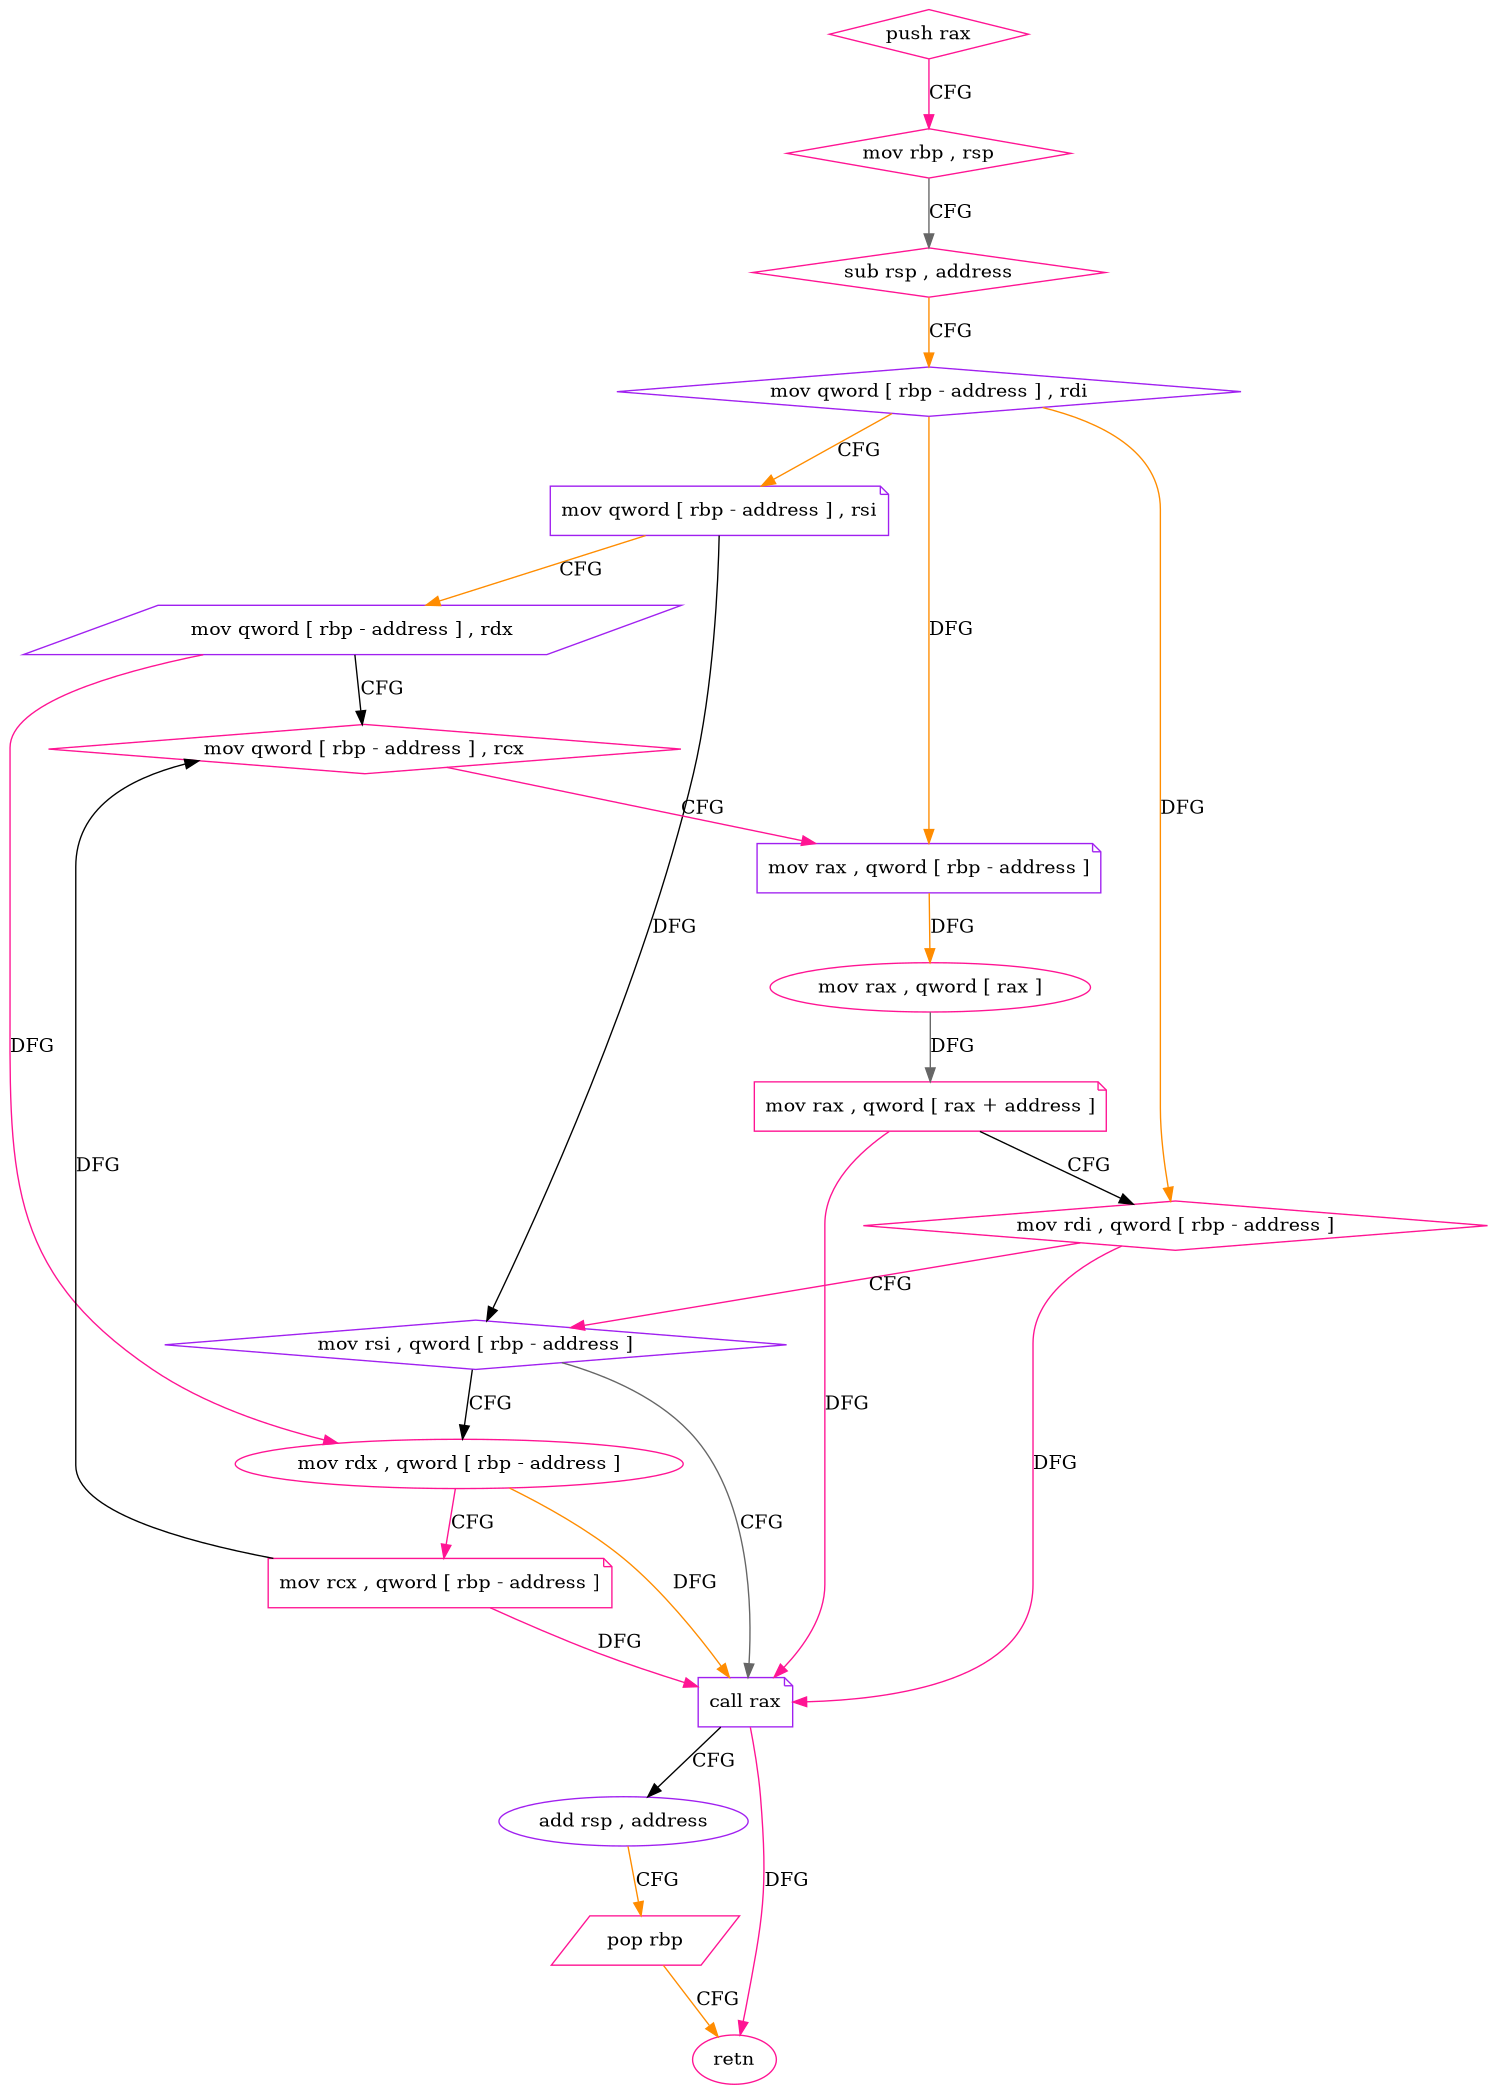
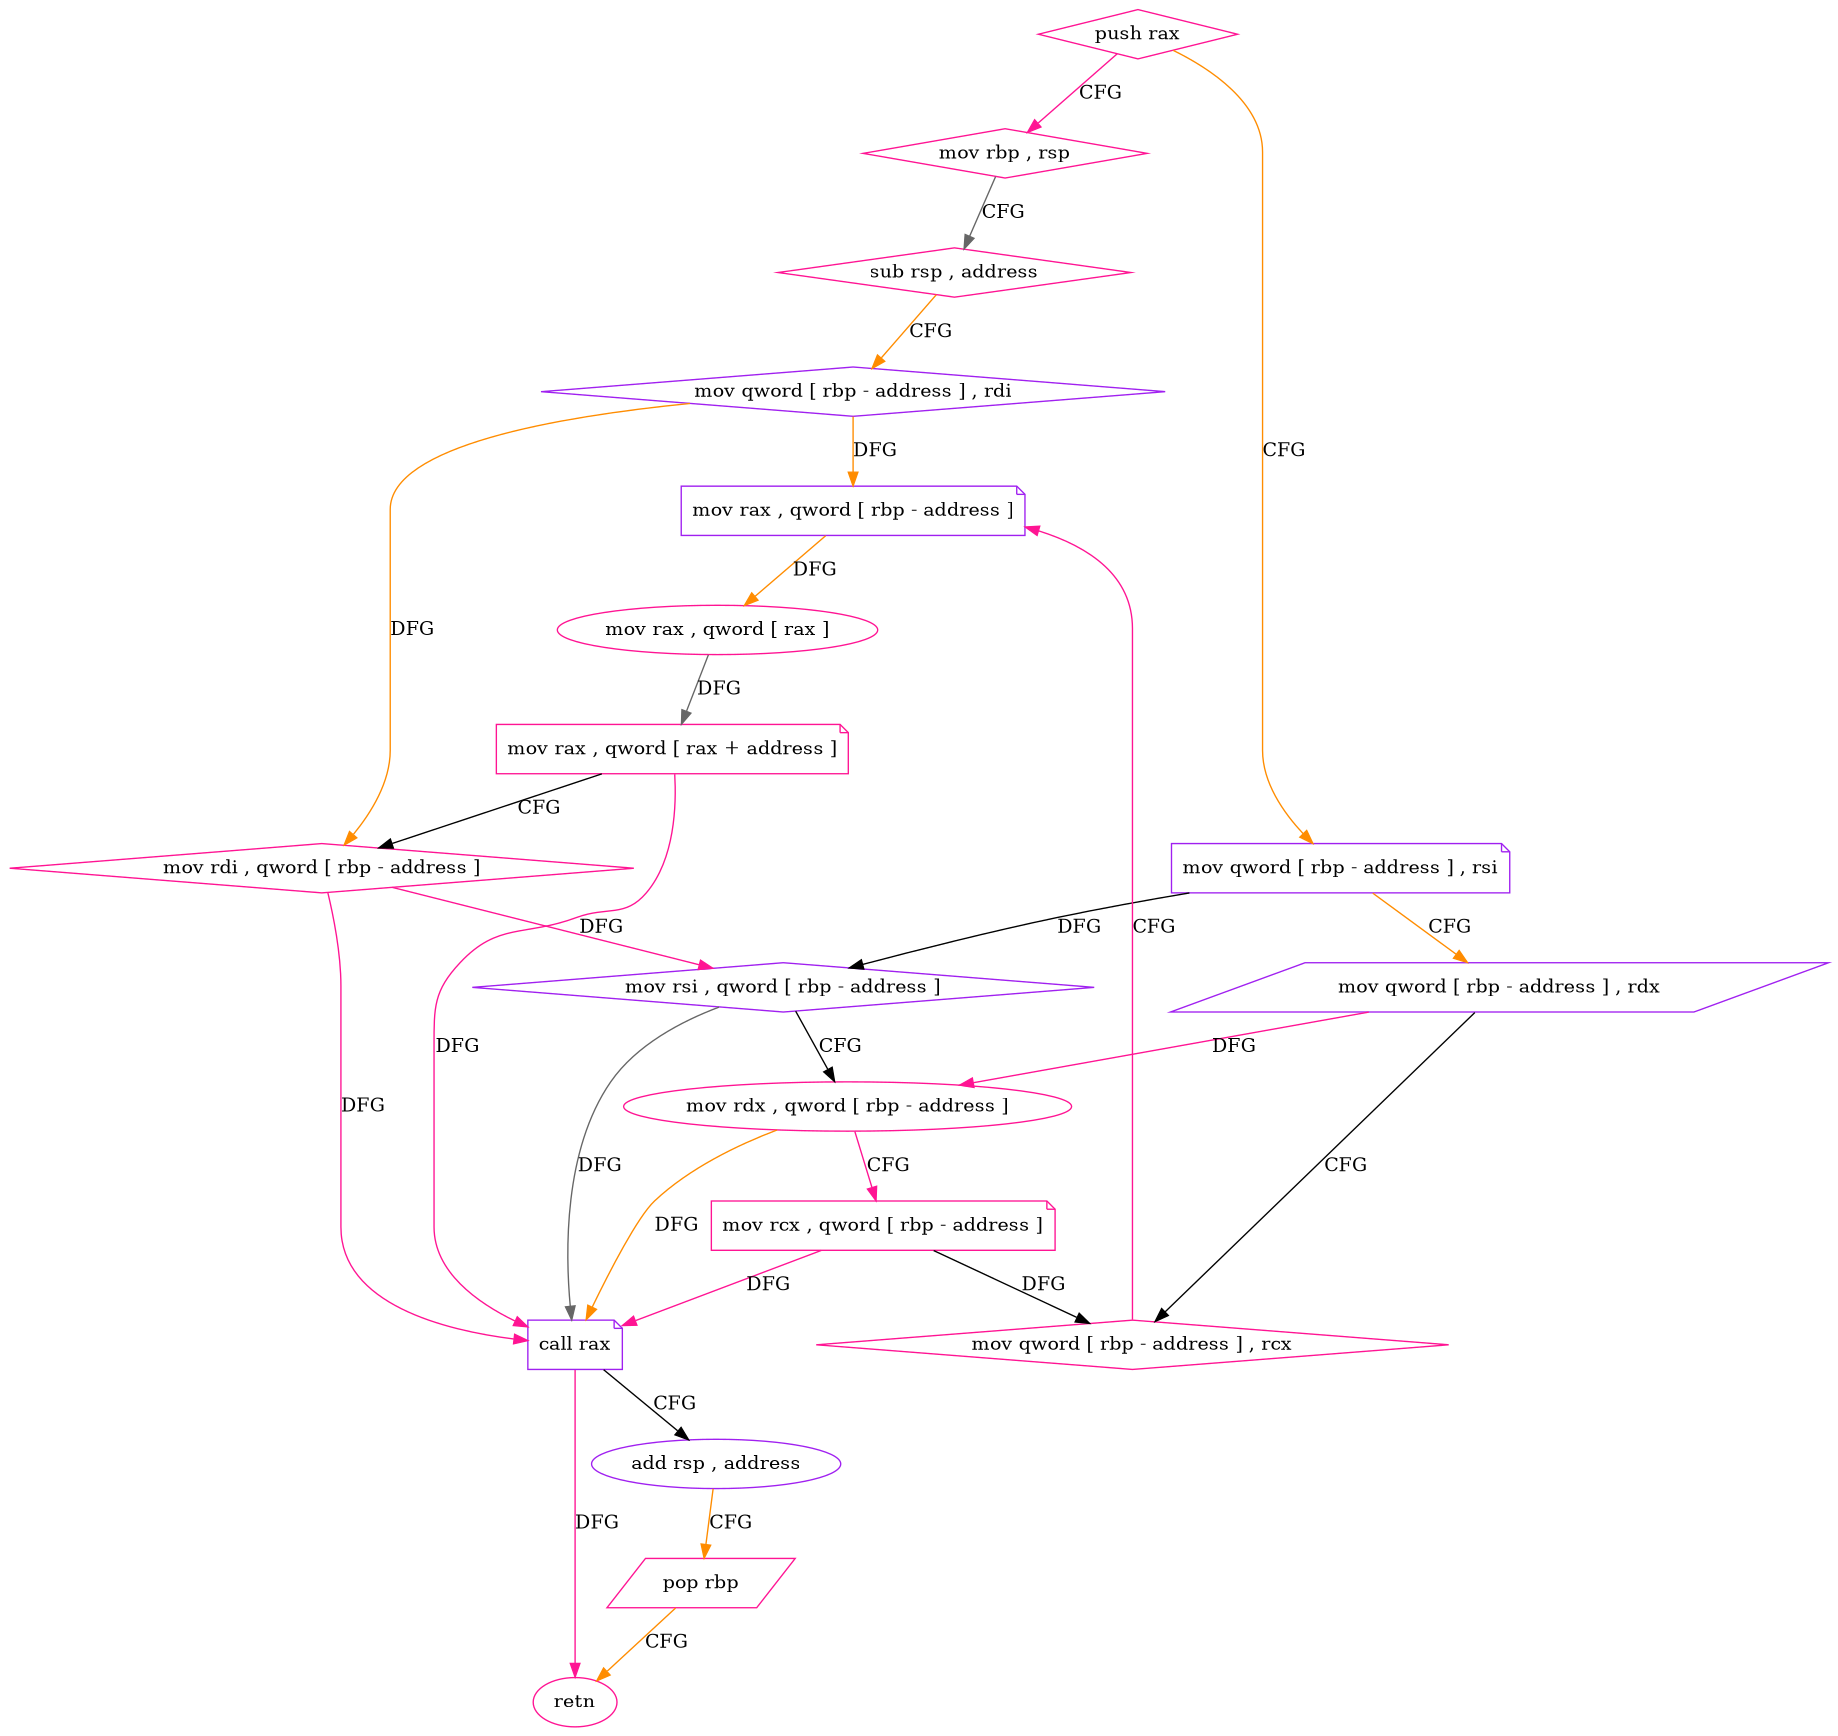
(833, 446) -> (1263, 428)
(891, 1285) -> (602, 928)
(762, 1524) -> (600, 1166)
